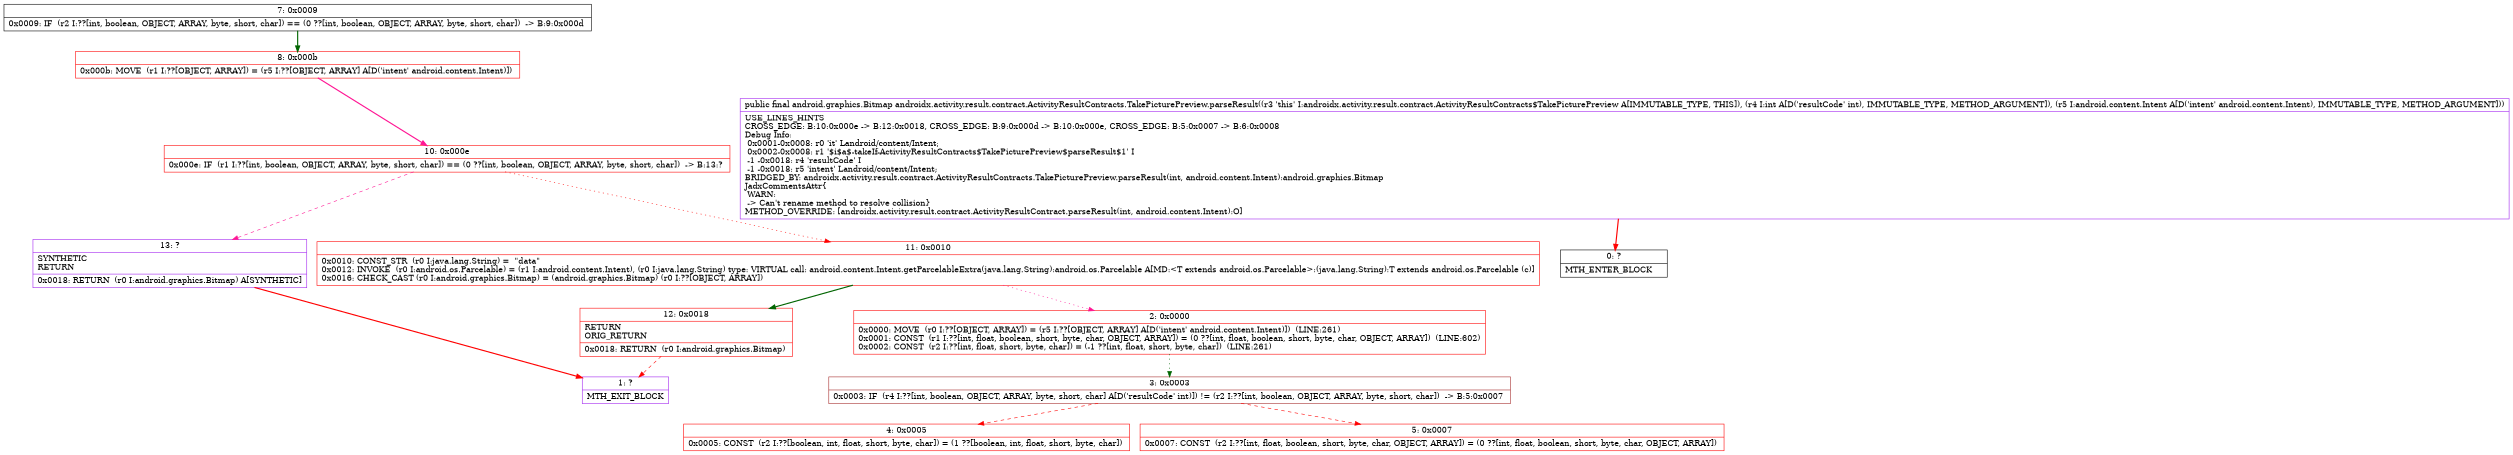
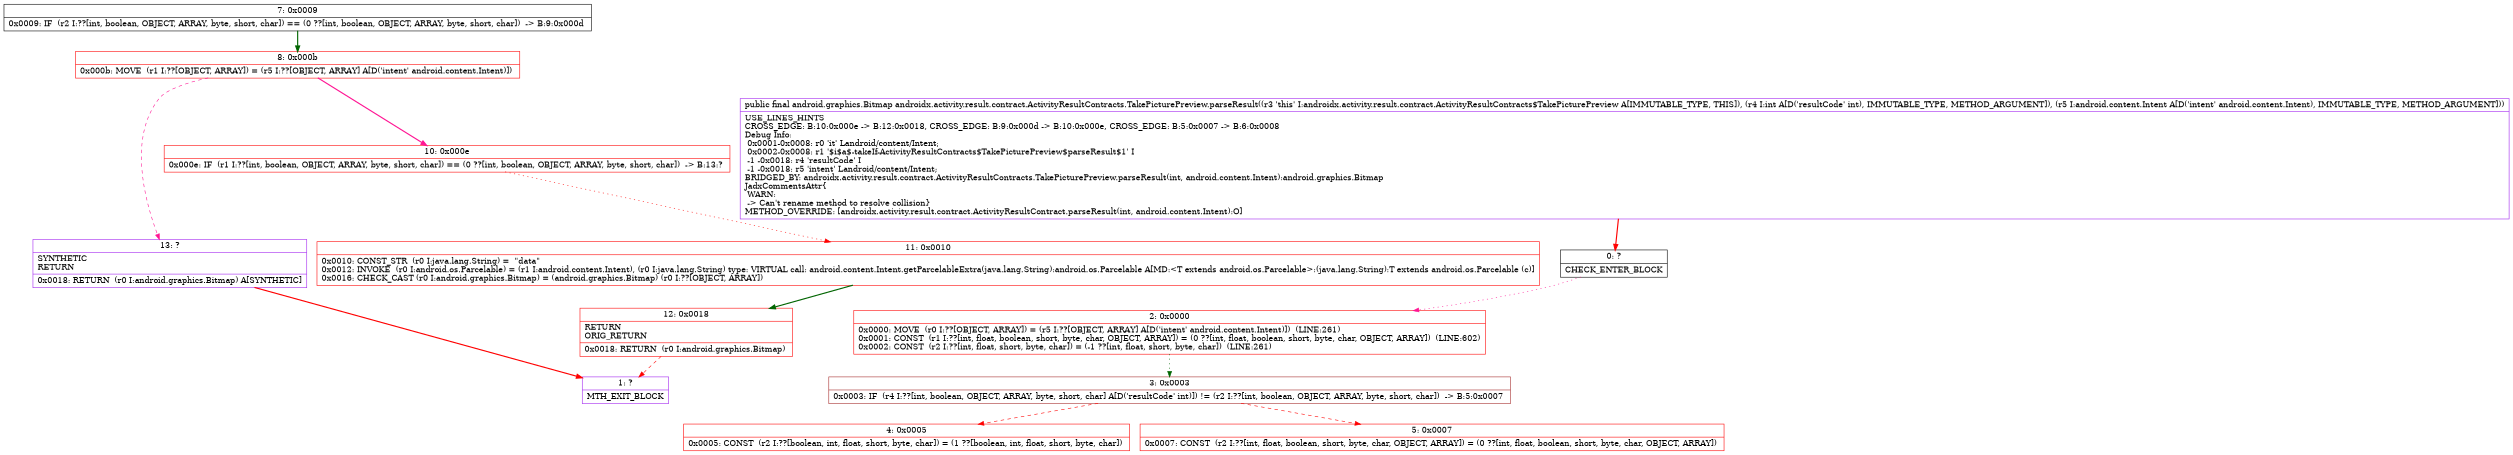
(326, 205) -> (143, 139)
(1609, 270) -> (1614, 270)
(1046, 297) -> (1501, 297)
